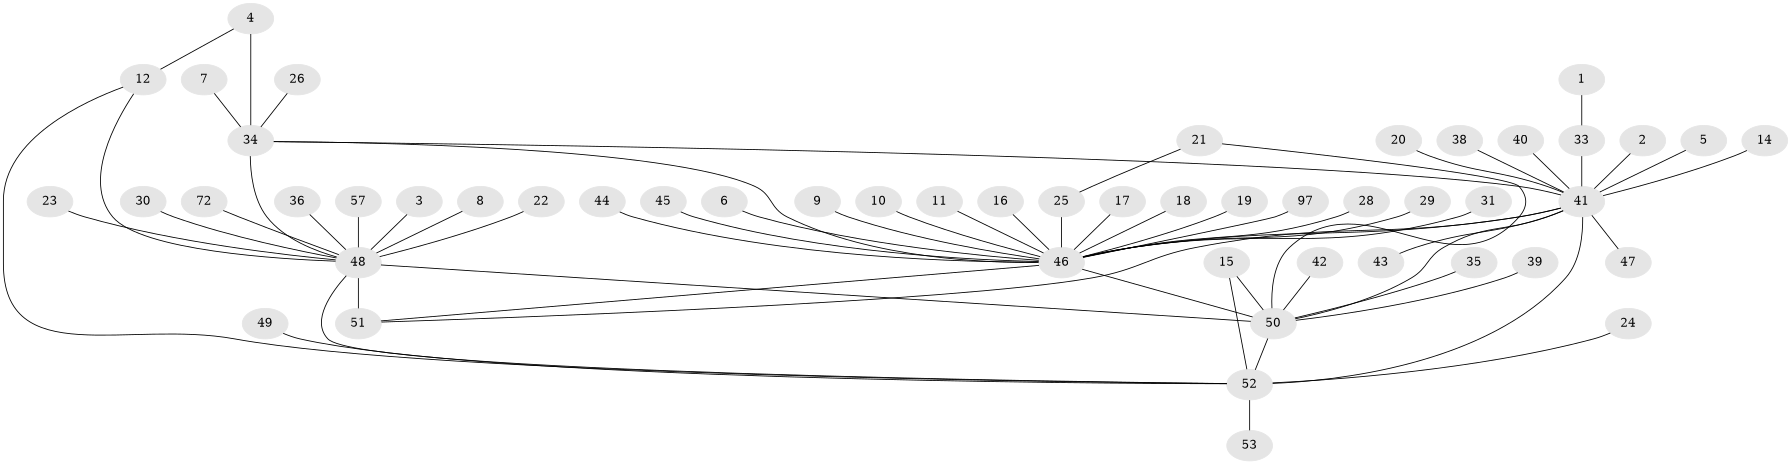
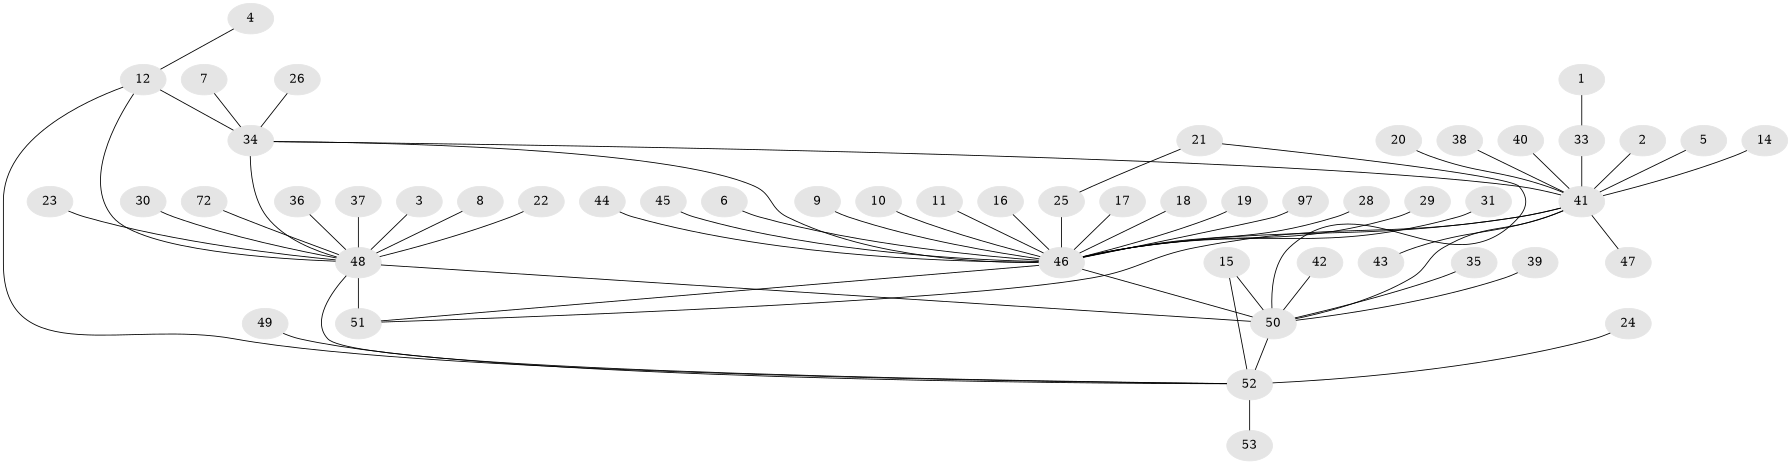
(251, 80) -> (197, 110)
(358, 202) -> (358, 202)
(1460, 347) -> none
